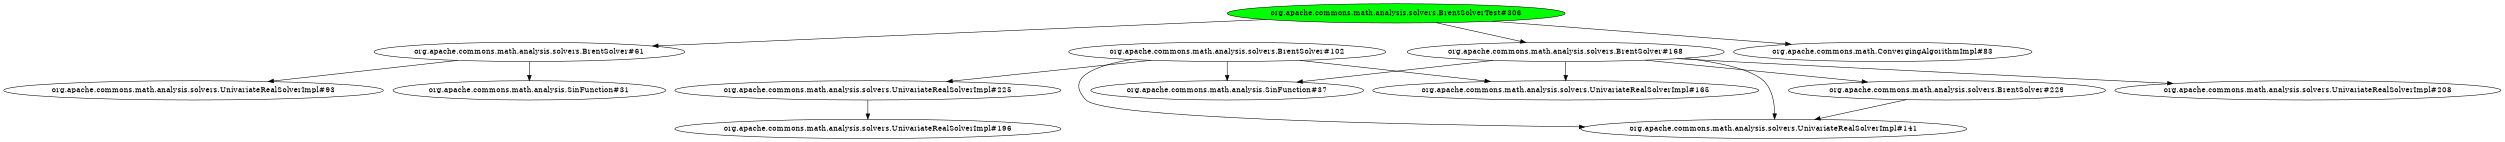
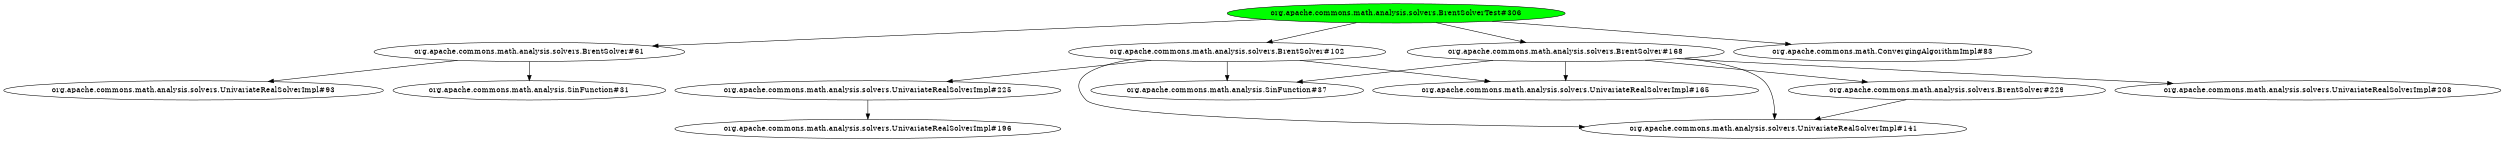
none -> (1314, 32)
